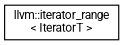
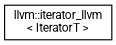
(62, 22) -> (58, 22)
